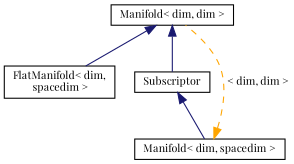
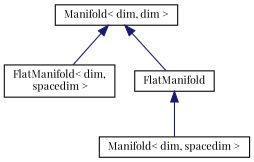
(221, 71) -> none
(172, 82) -> (174, 81)
